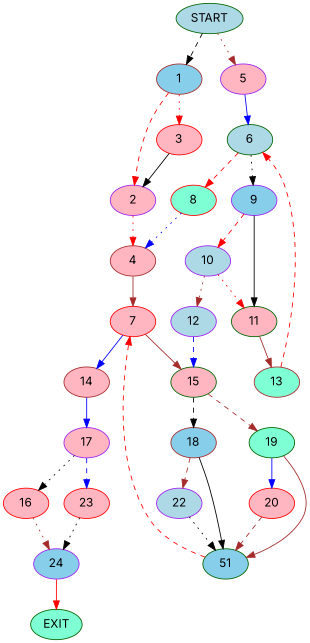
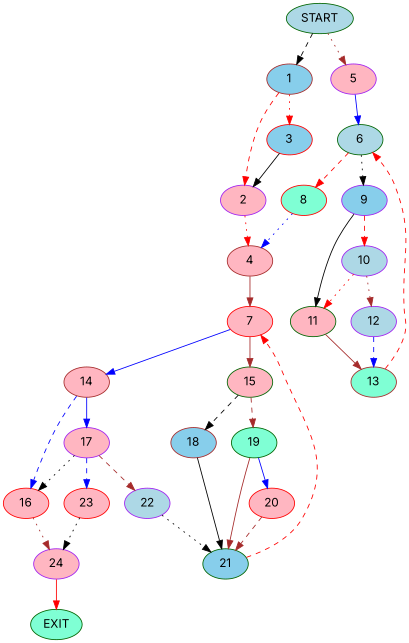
(179, 140) -> (290, 140)
(194, 348) -> (374, 348)
none -> (52, 436)
(187, 469) -> (114, 470)
(56, 564) -> (56, 564)
(226, 564) -> (226, 564)
